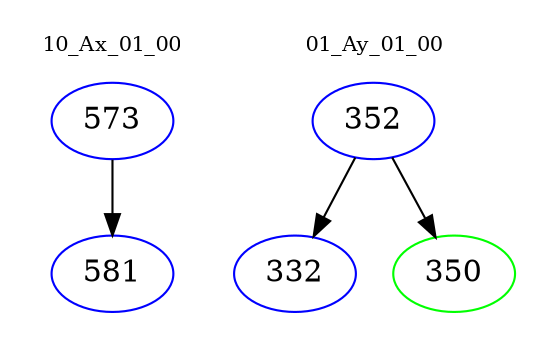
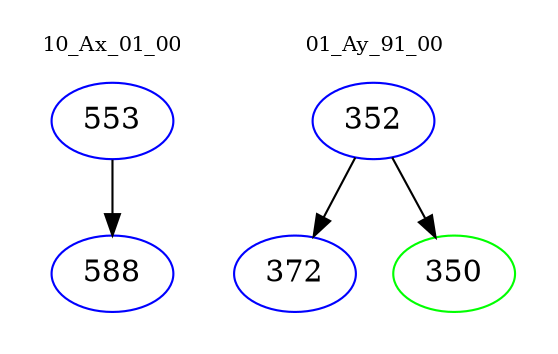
(375, 46) -> (375, 46)
(112, 121) -> (112, 121)
(112, 274) -> (112, 274)
(295, 274) -> (295, 274)
